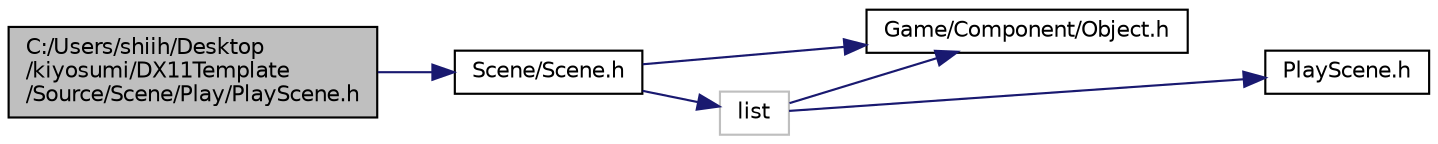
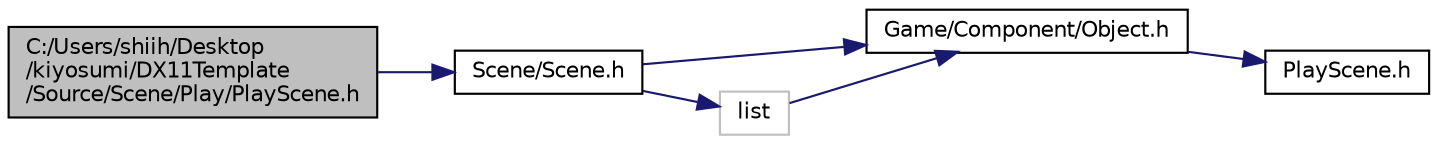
(1016, 95) -> (1216, 55)
